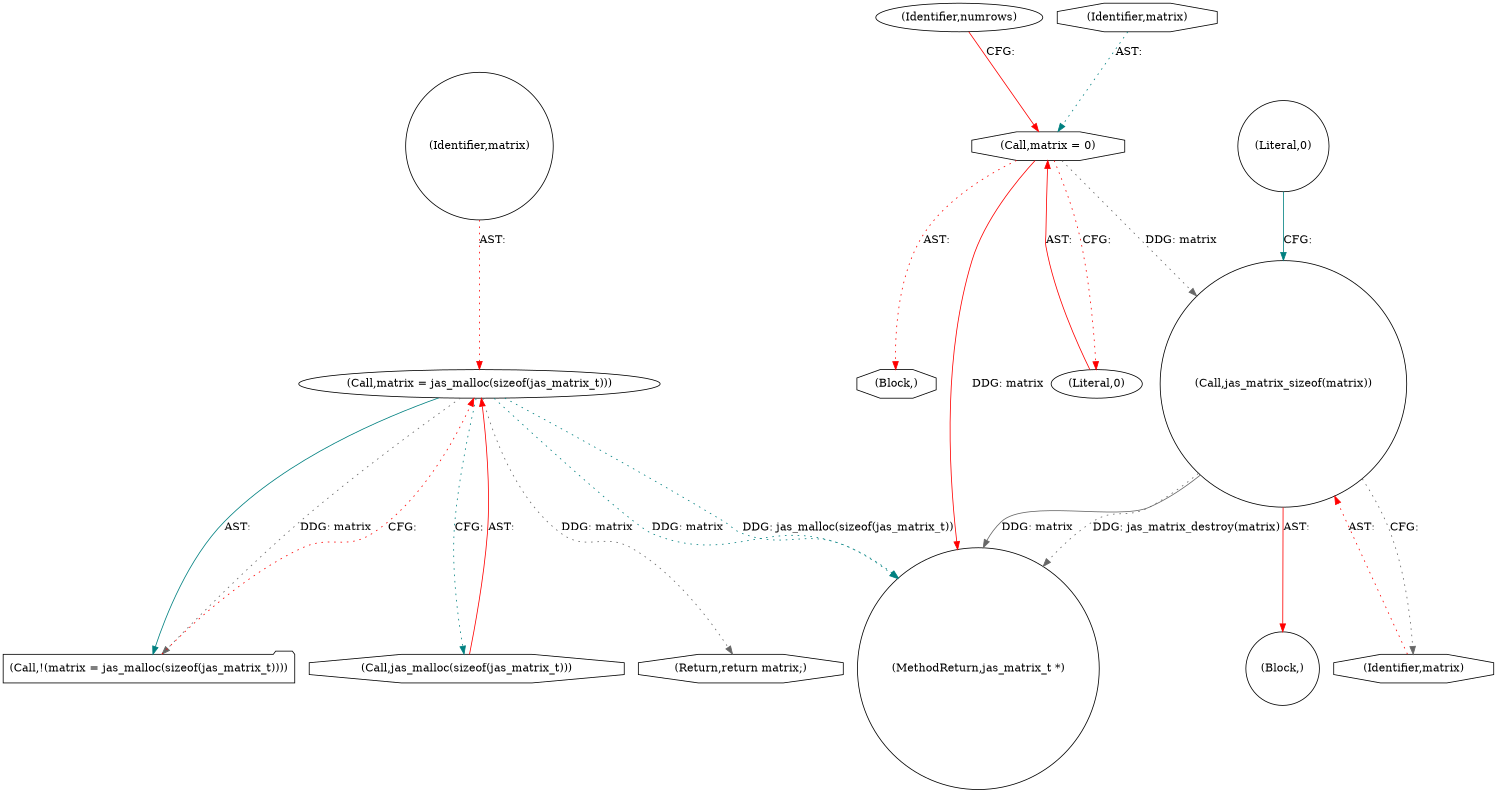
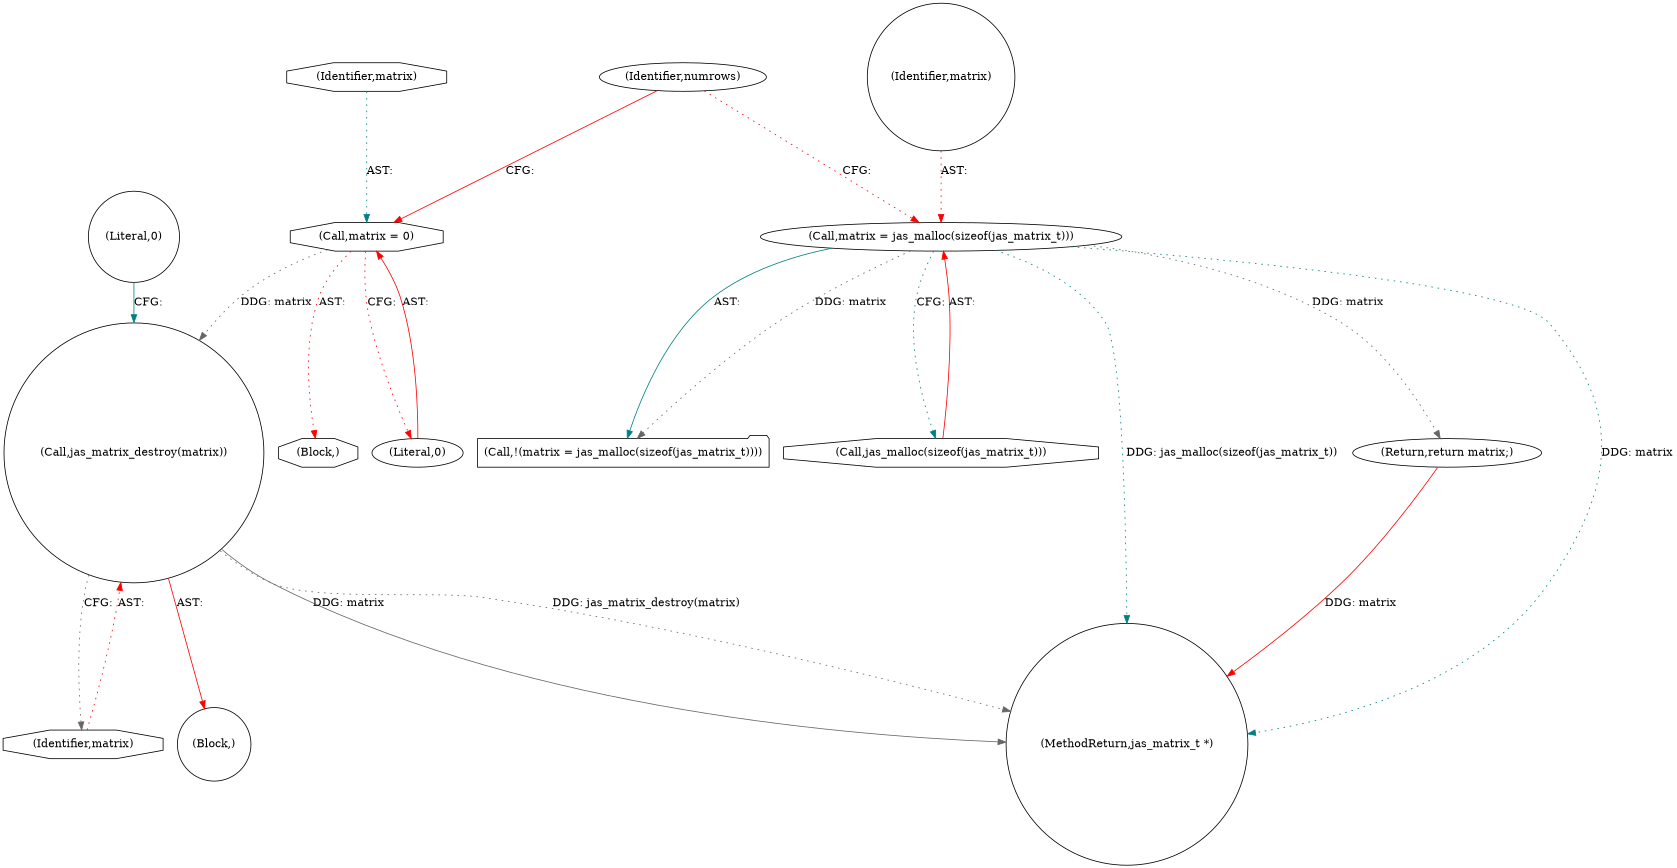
(956, 341) -> (1345, 579)
(1283, 384) -> (134, 453)
(331, 542) -> (808, 155)
(741, 669) -> (1447, 453)
